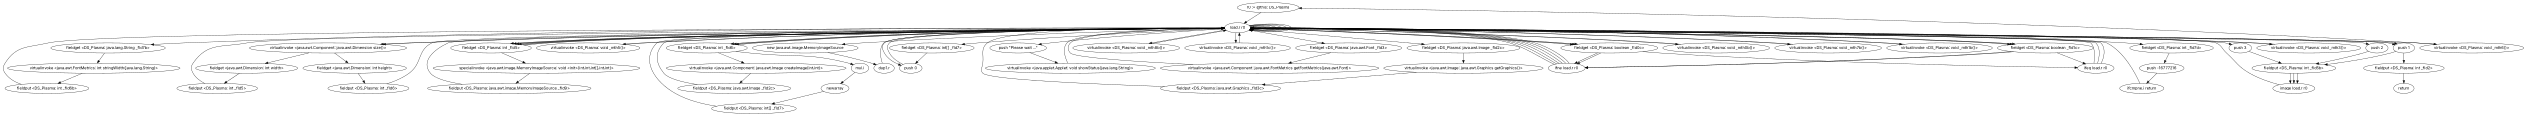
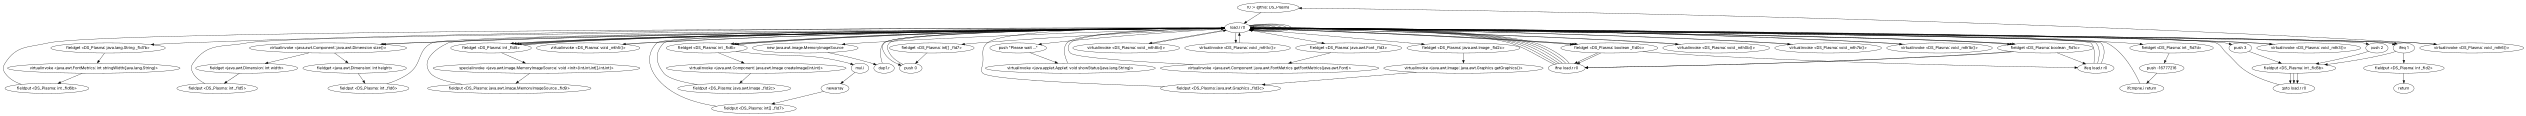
(2404, 48) -> (2404, 48)
(2294, 88) -> (2294, 88)
